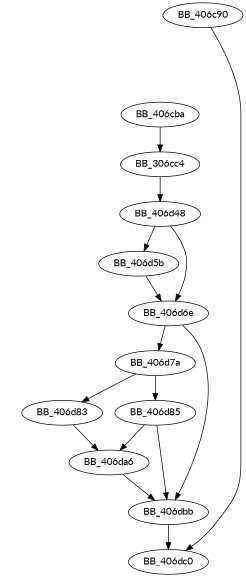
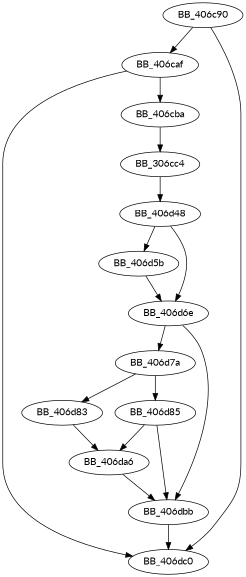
none -> (160, 65)
